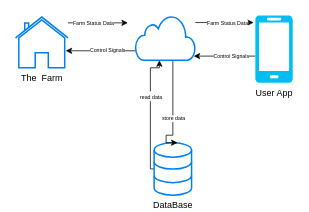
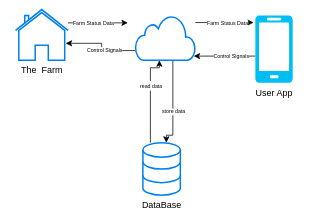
(42, 42) -> (42, 35)
(173, 169) -> (162, 169)
